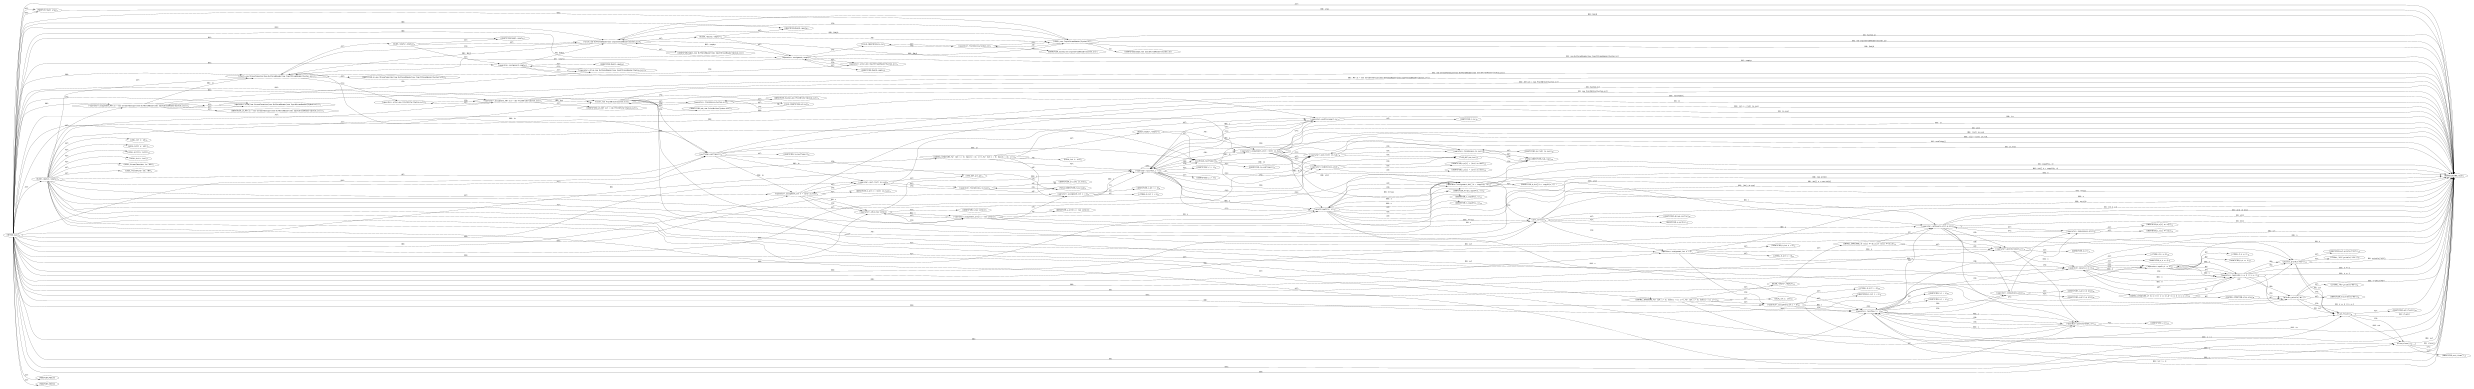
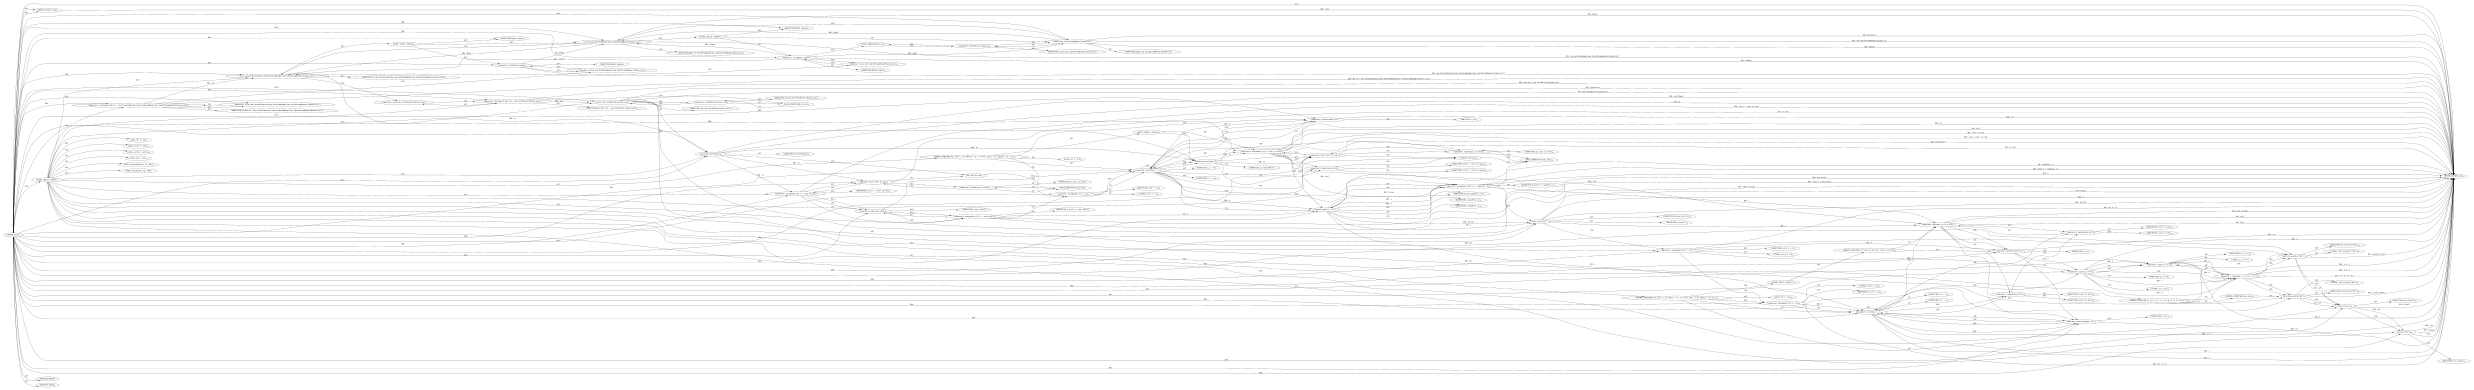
(2158, 293) -> none
